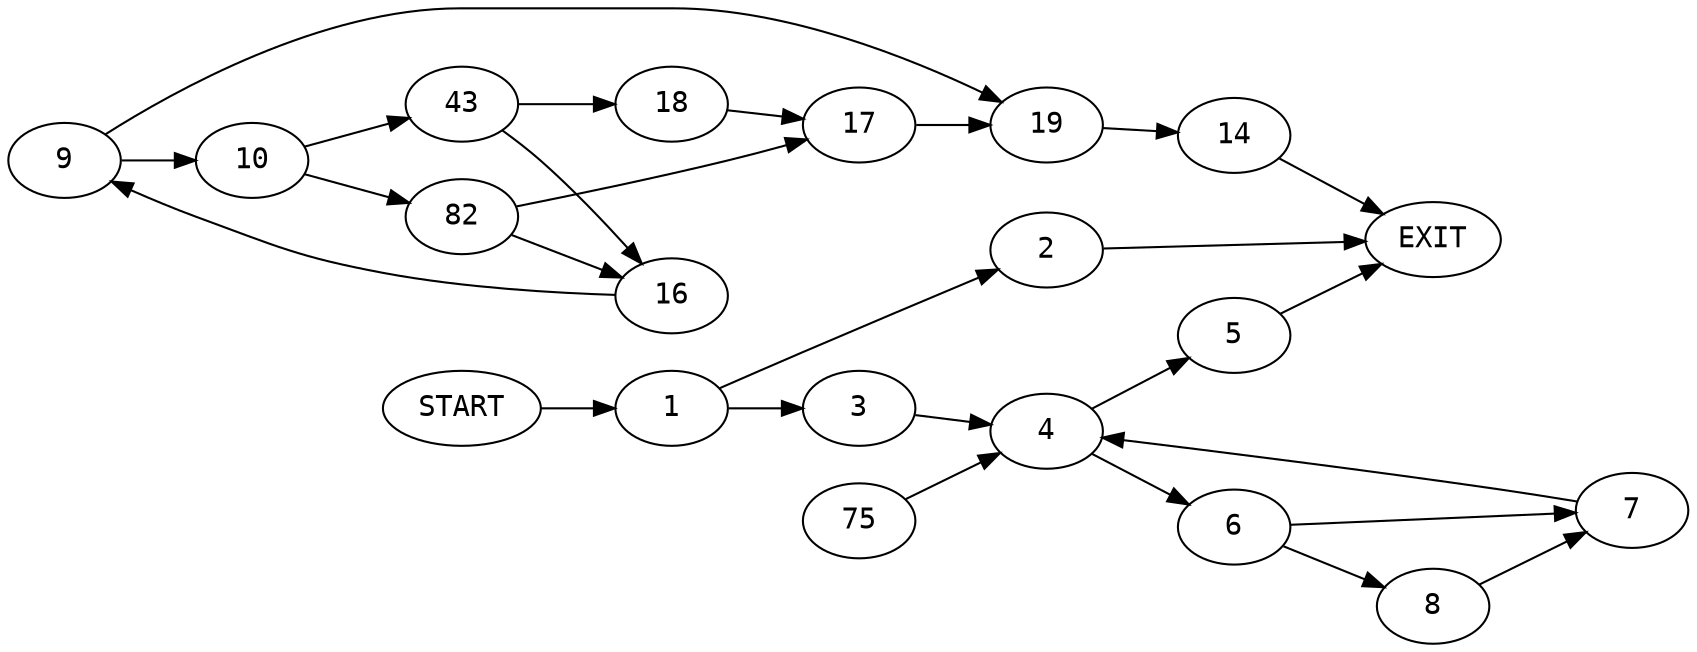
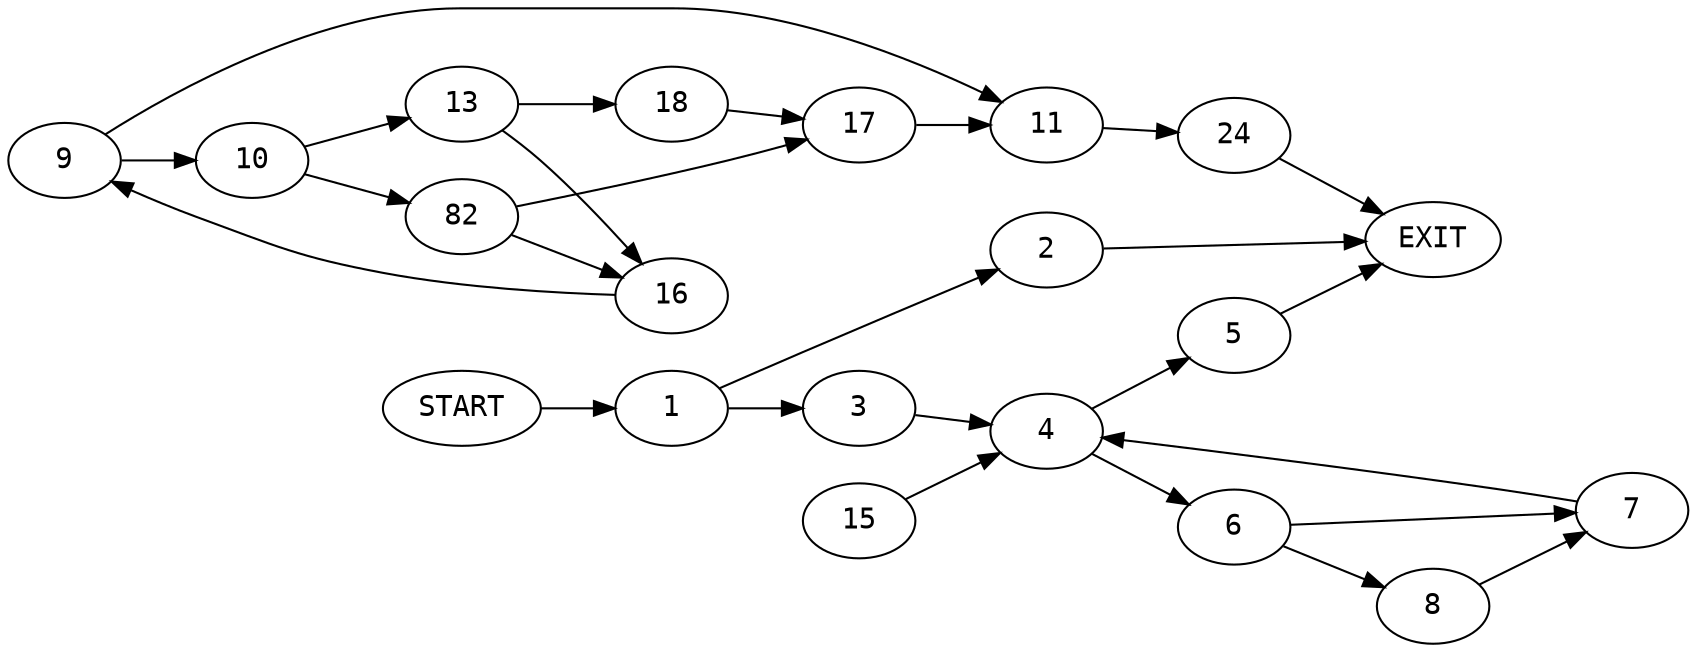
(462, 104) -> (462, 104)
(1047, 125) -> (1047, 125)
(1234, 135) -> (1234, 135)
(859, 521) -> (859, 521)
